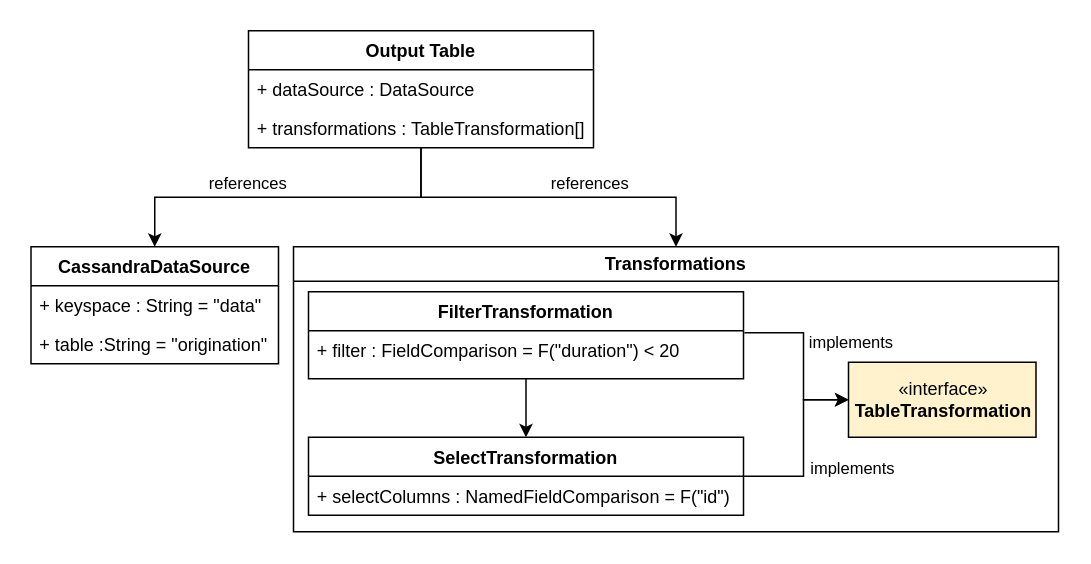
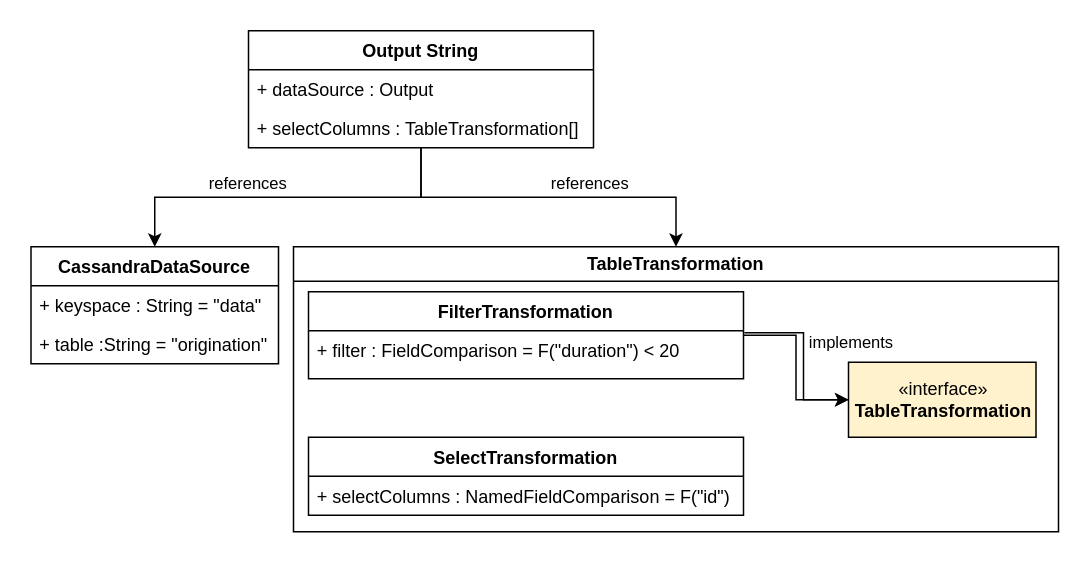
(420, 51) -> (420, 51)
(373, 90) -> (353, 90)
(447, 129) -> (434, 129)
(676, 265) -> (676, 265)
(526, 404) -> (796, 343)
(803, 468) -> none
